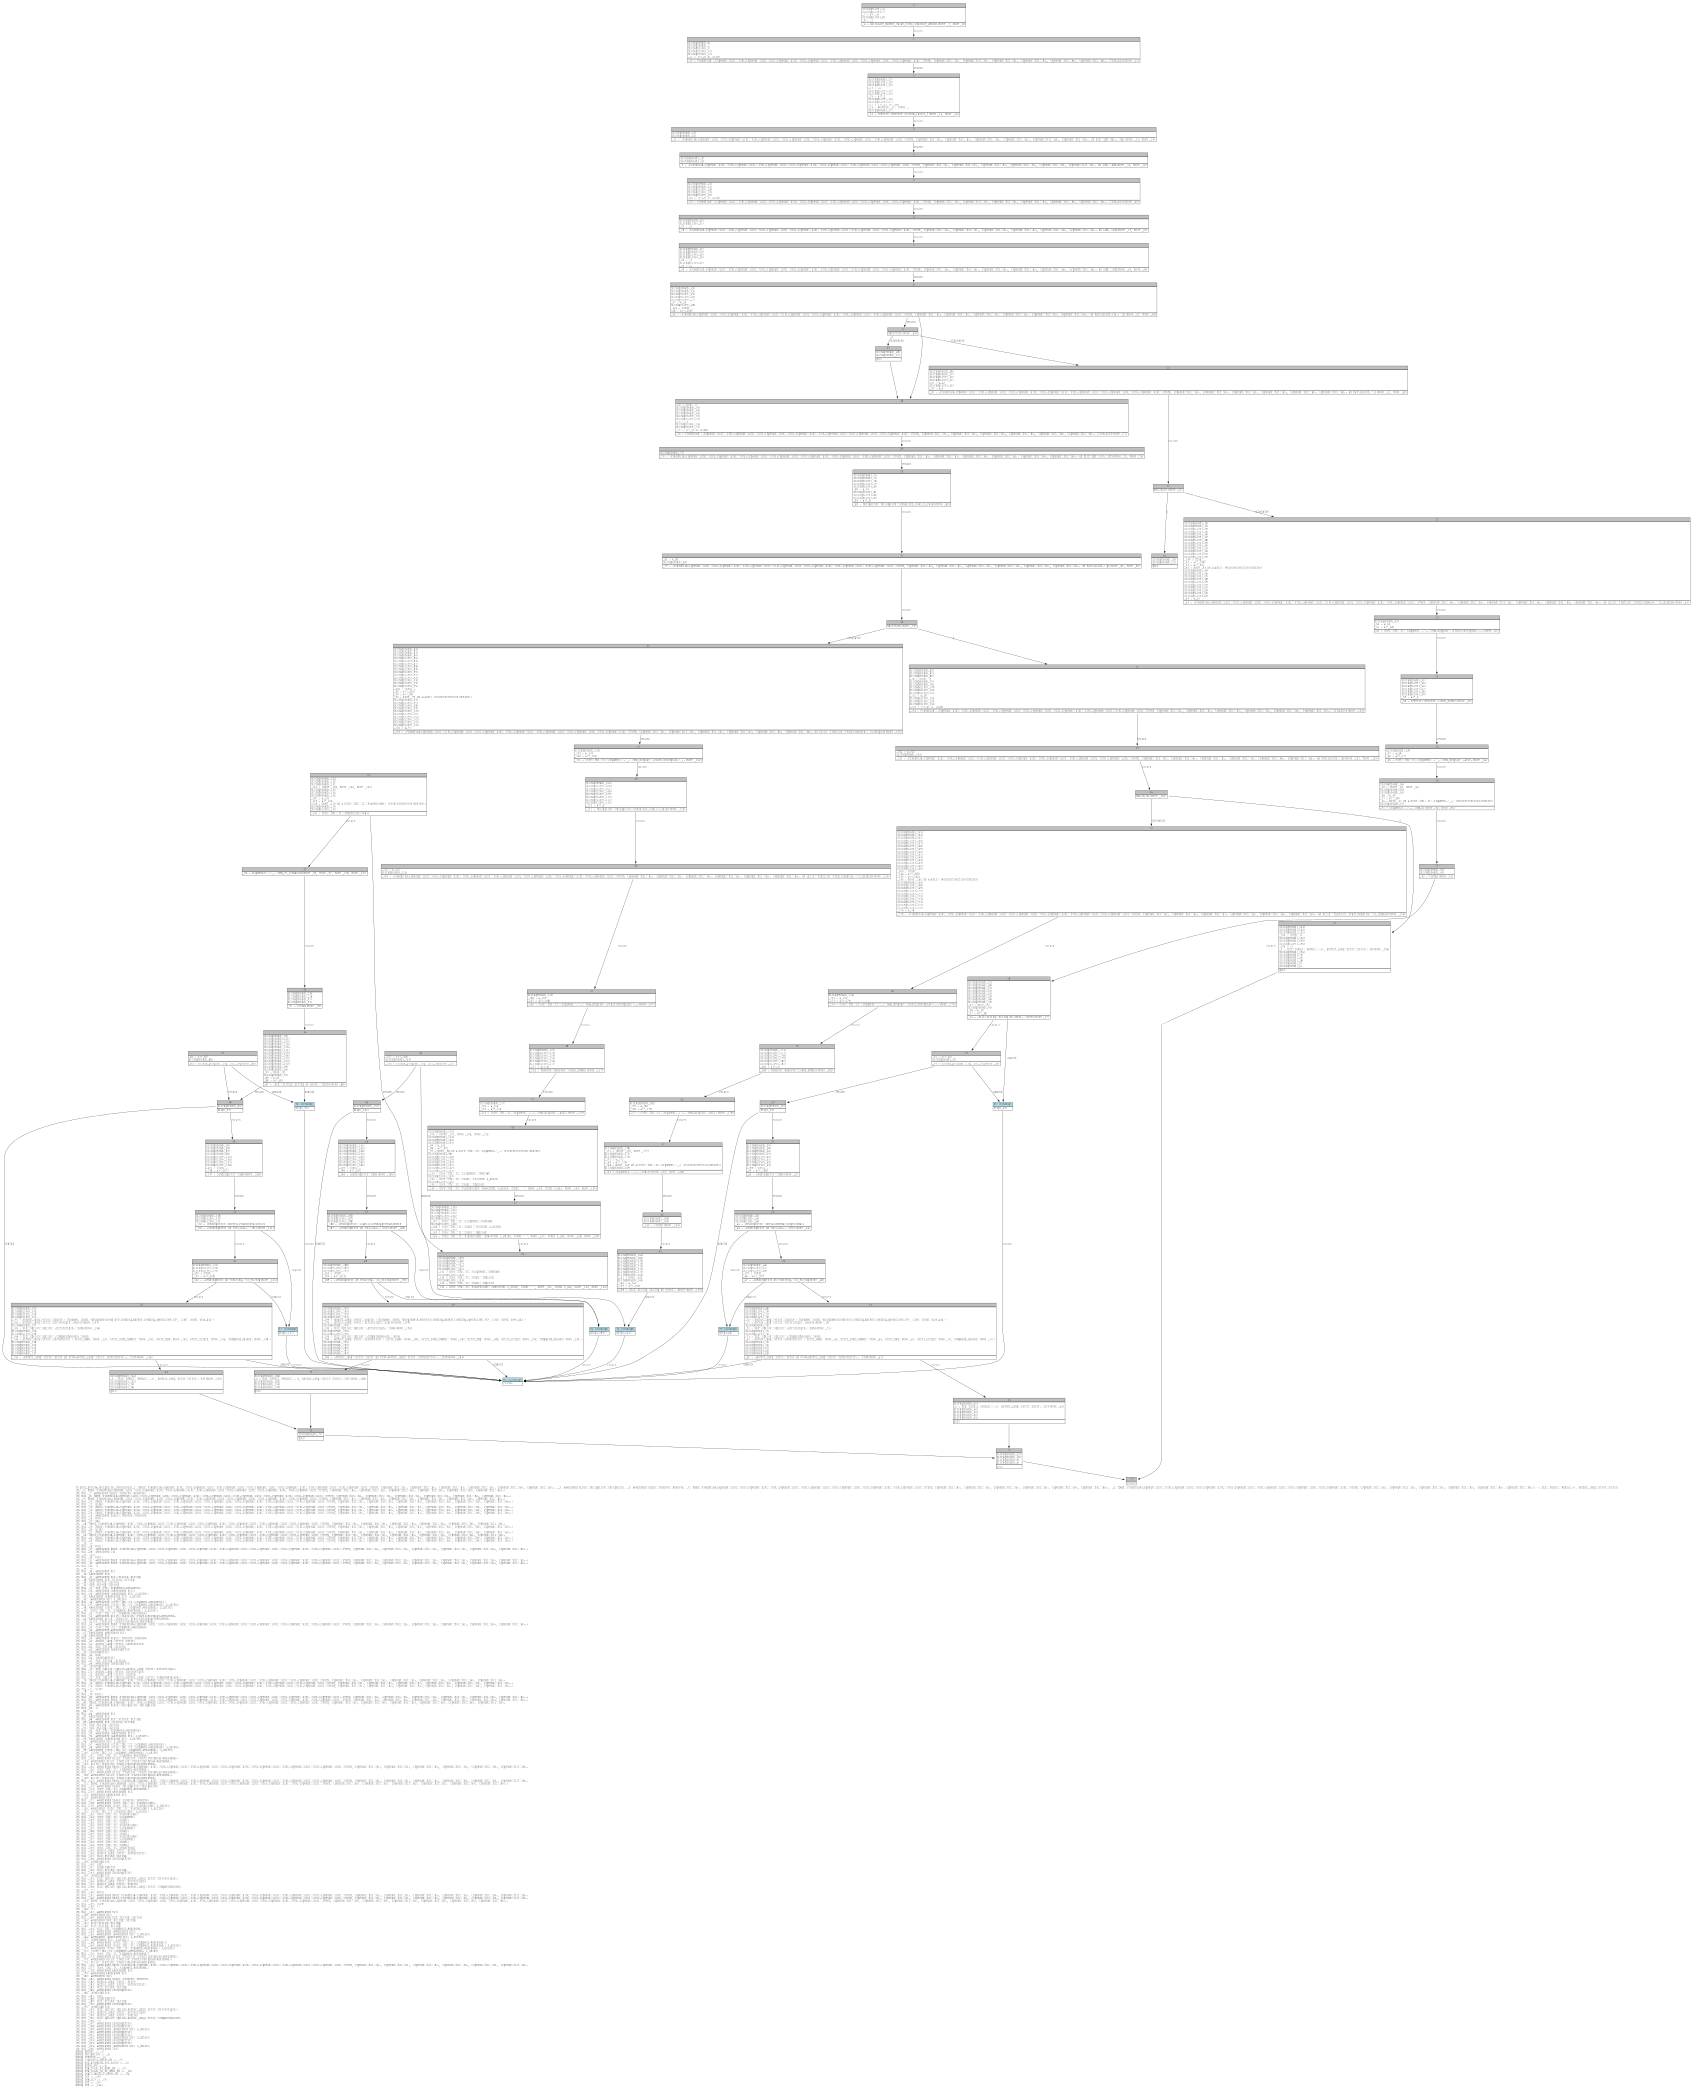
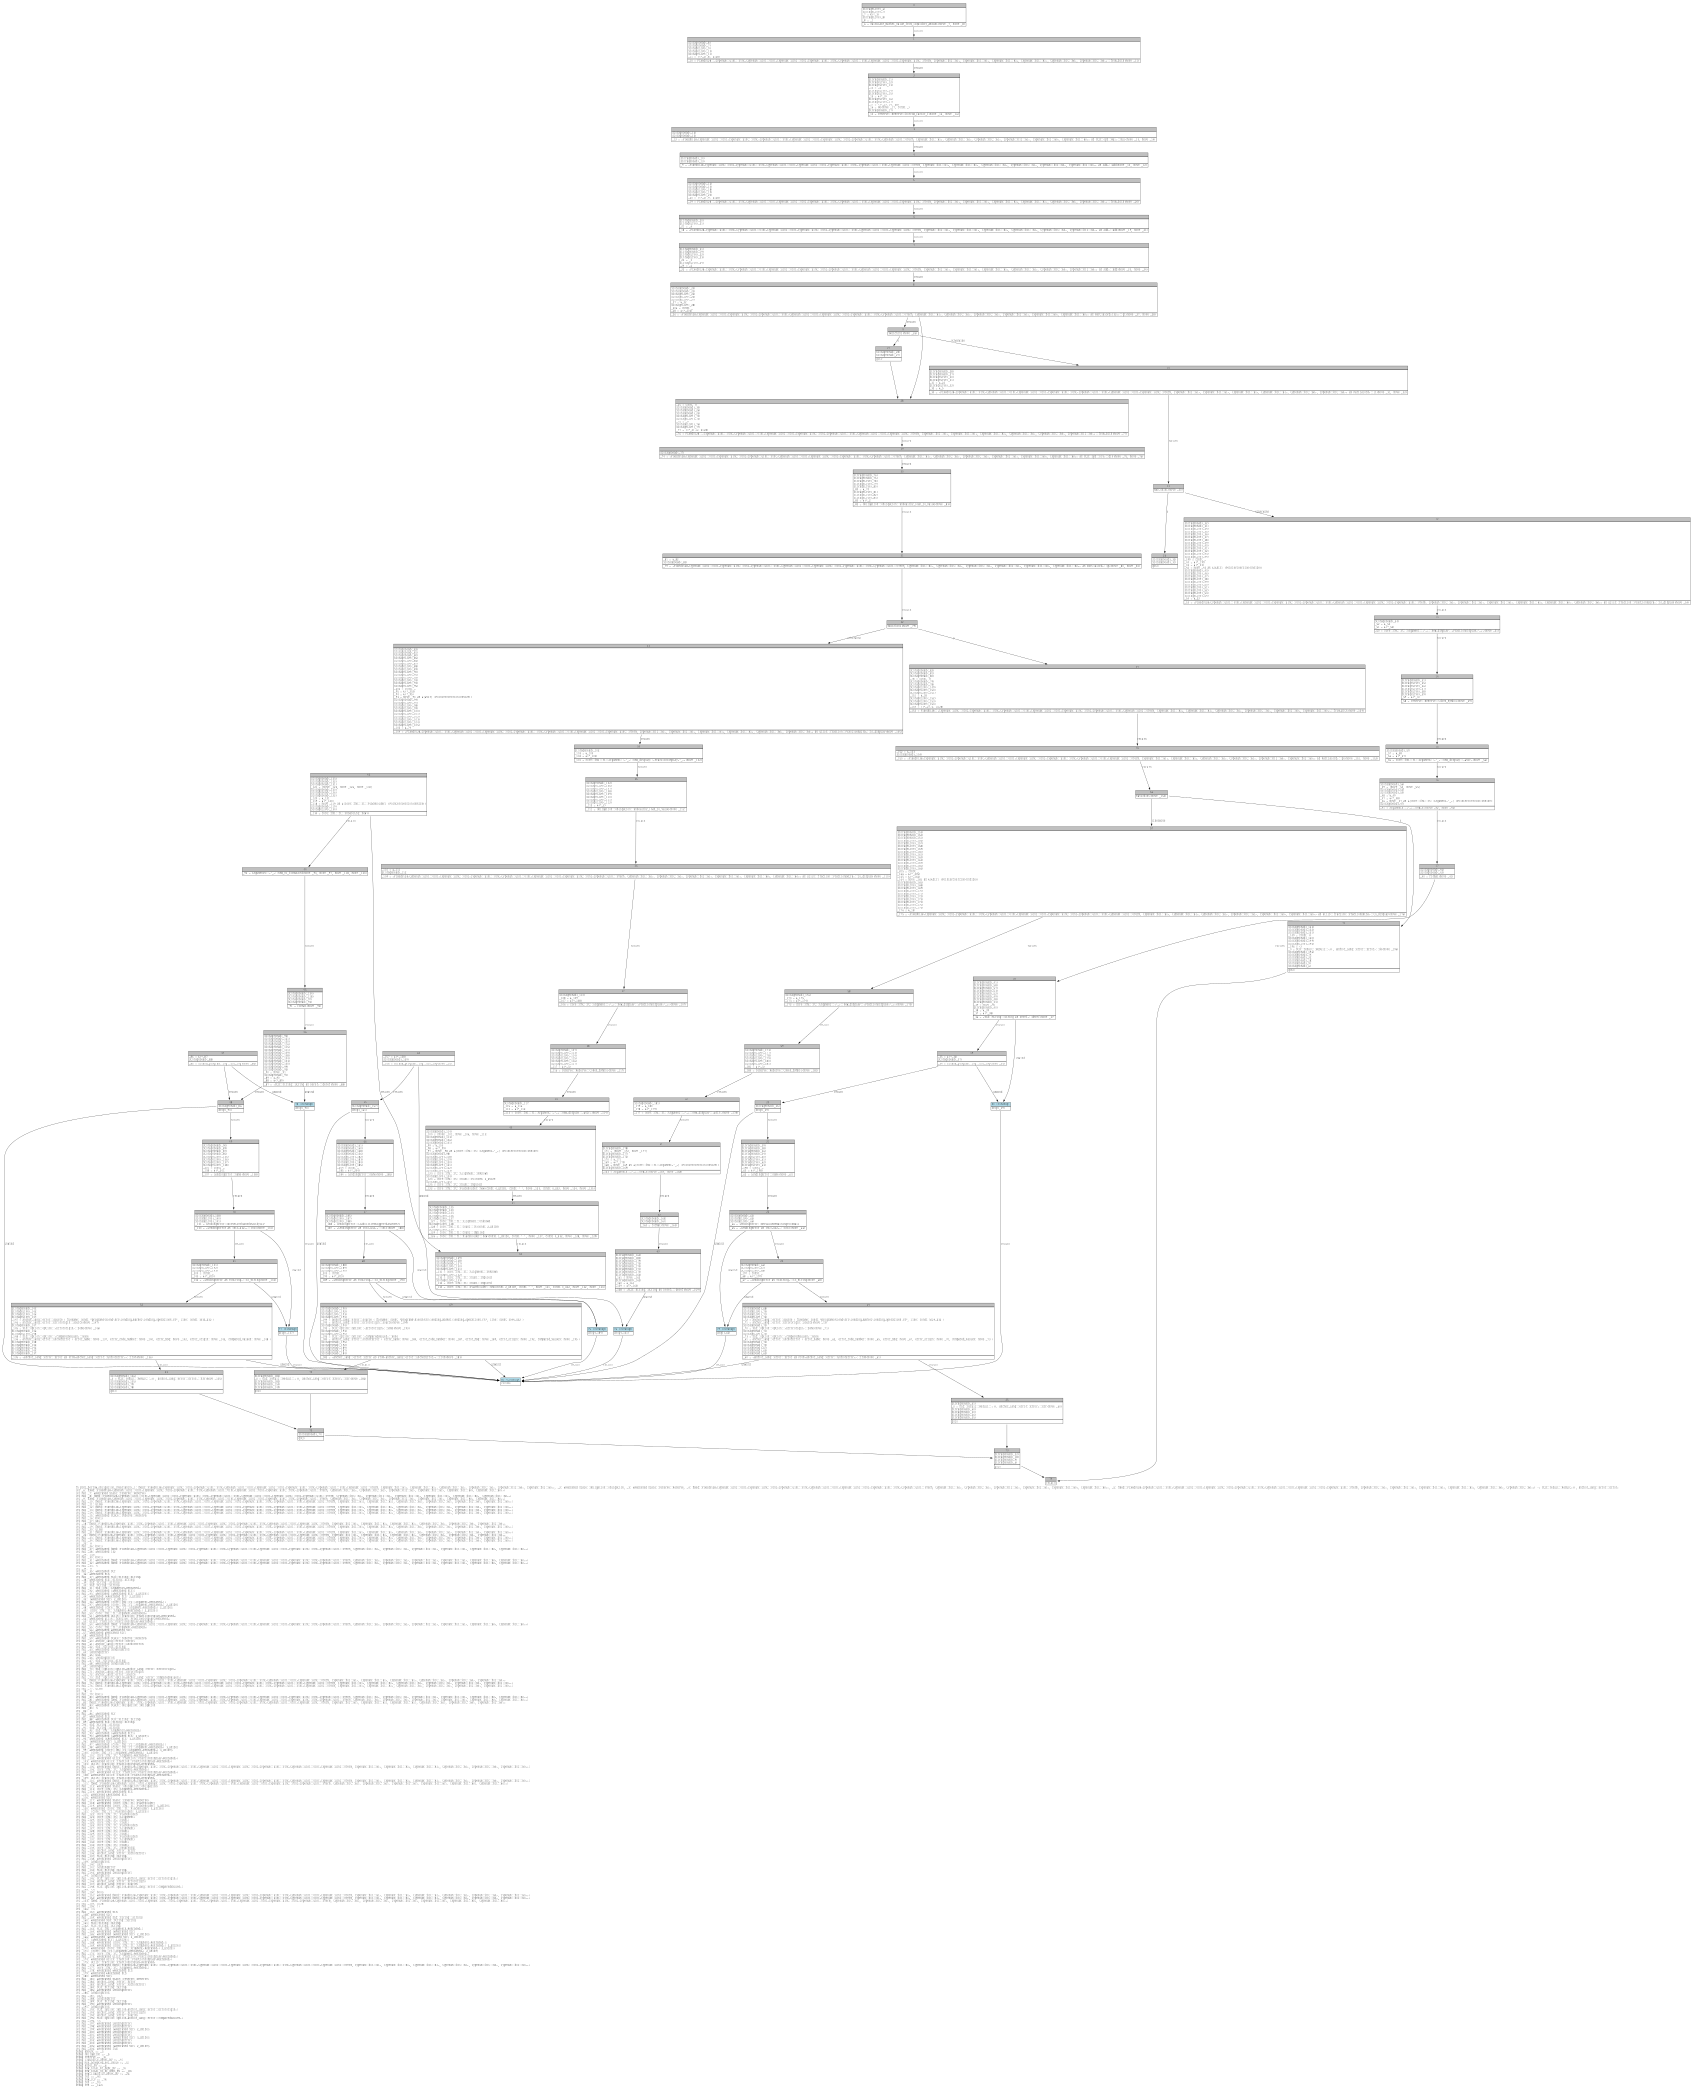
(897, 341) -> (898, 341)
